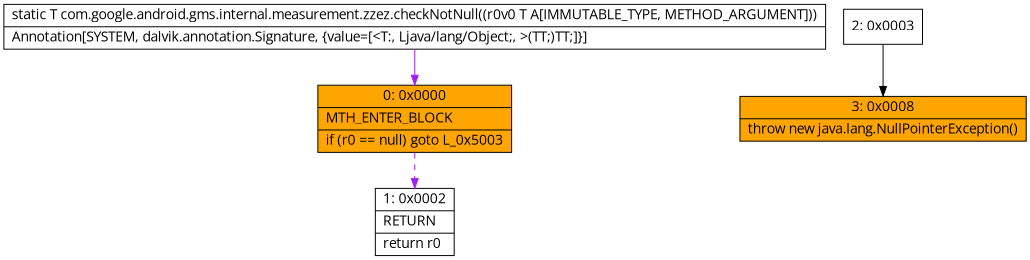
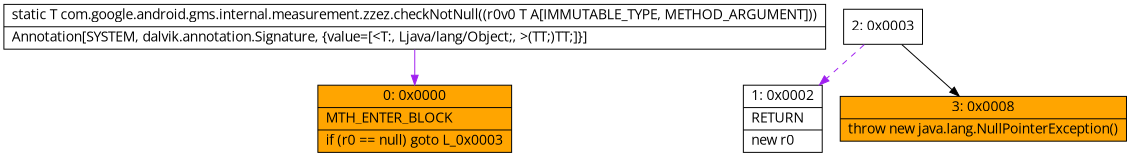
(415, 141) -> (415, 141)
(415, 166) -> (846, 61)
(412, 244) -> (773, 141)
